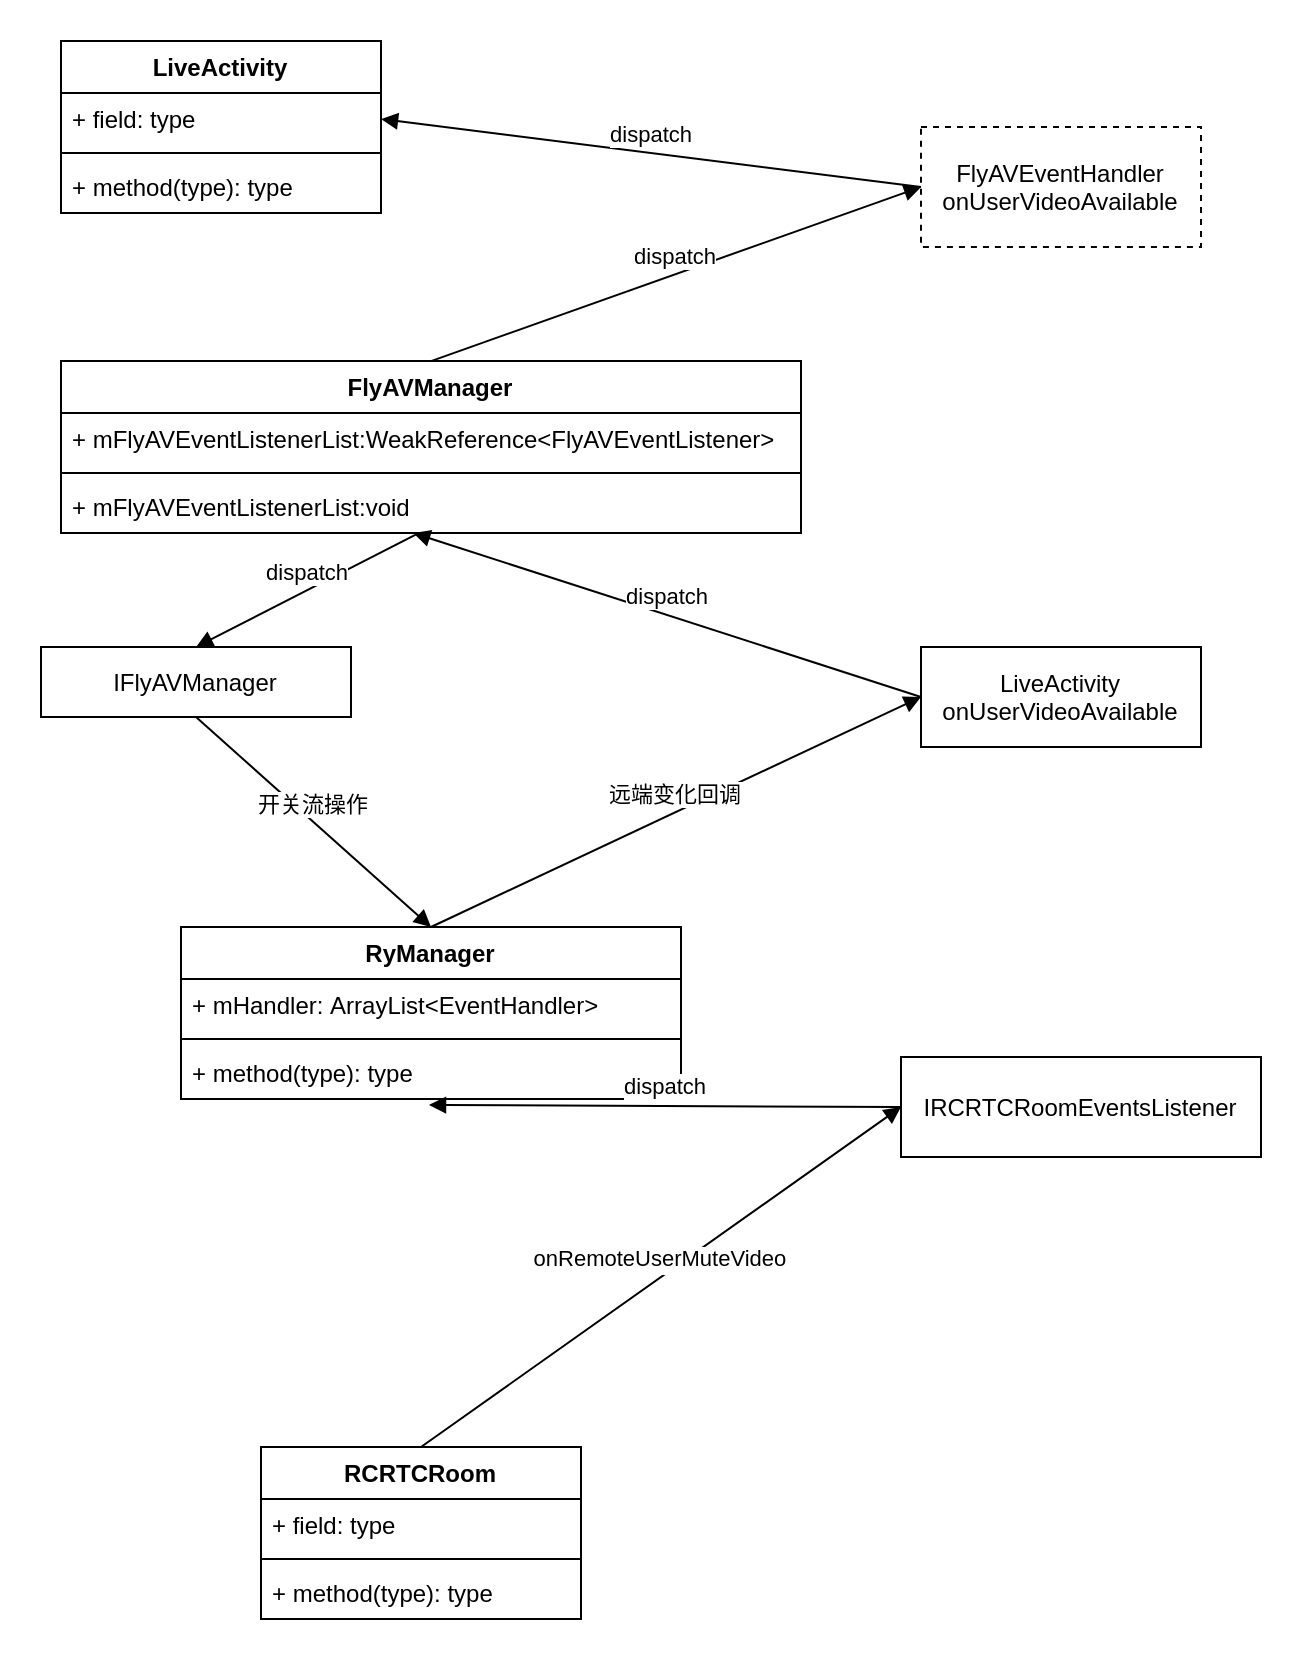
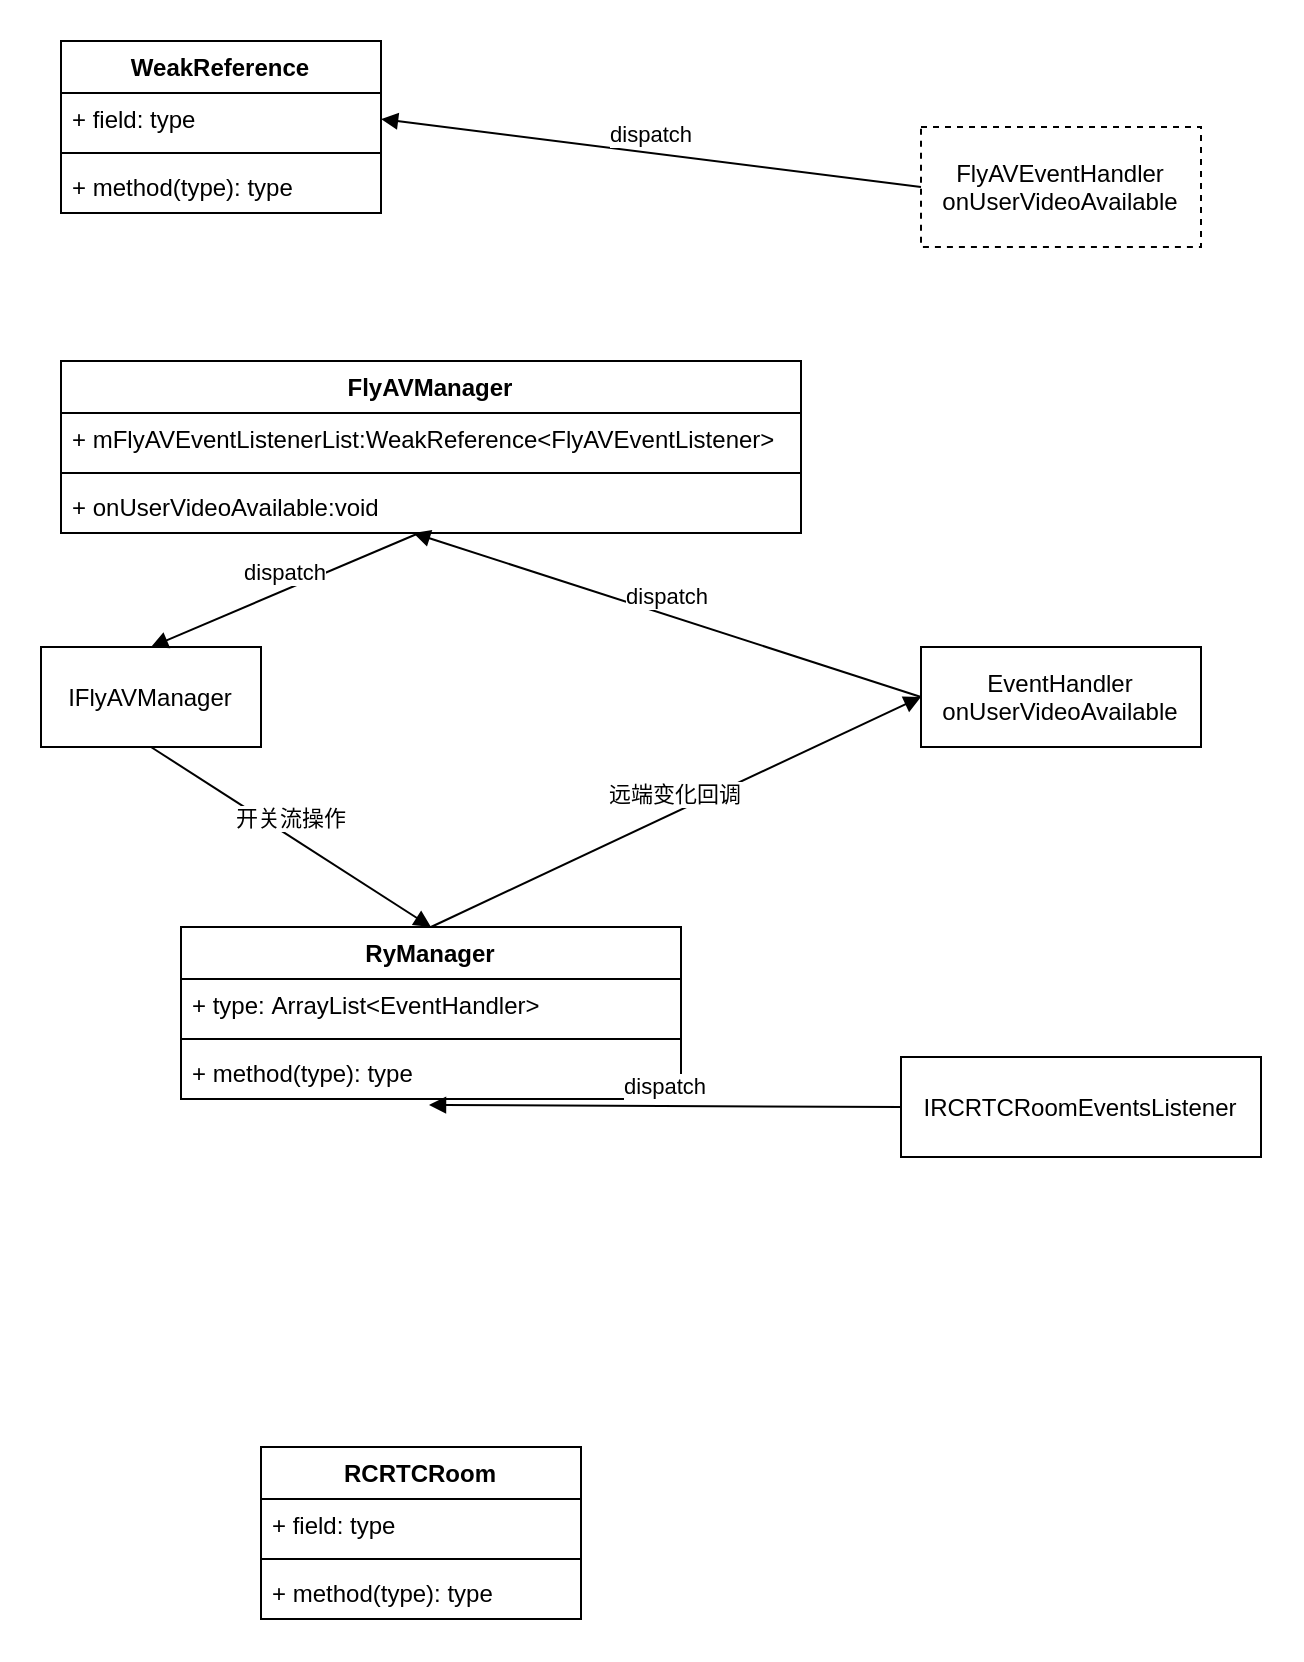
(220, 68) -> (220, 68)
(560, 315) -> none
(258, 508) -> (235, 508)
(196, 682) -> (151, 697)
(1060, 684) -> (1060, 684)
(416, 1007) -> (392, 1007)
(544, 1360) -> none
